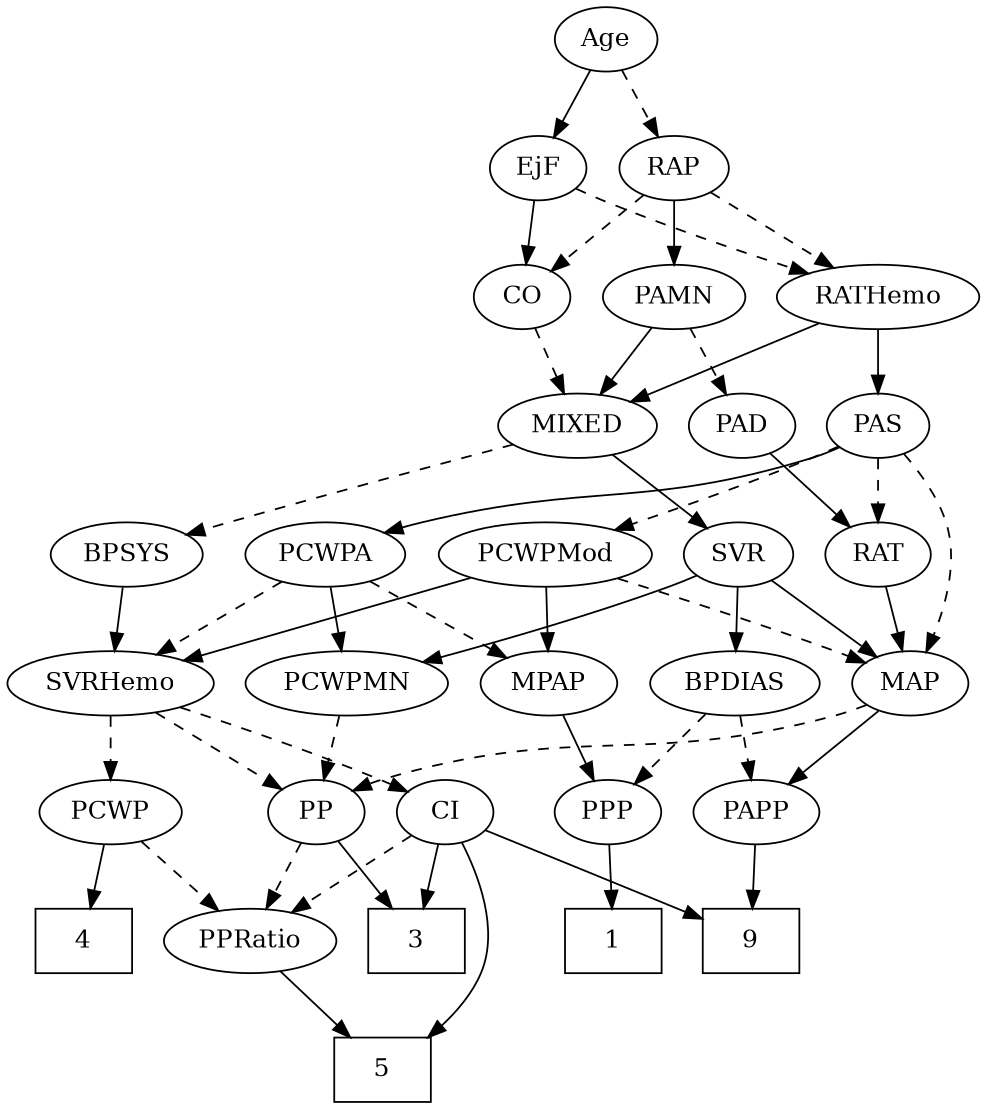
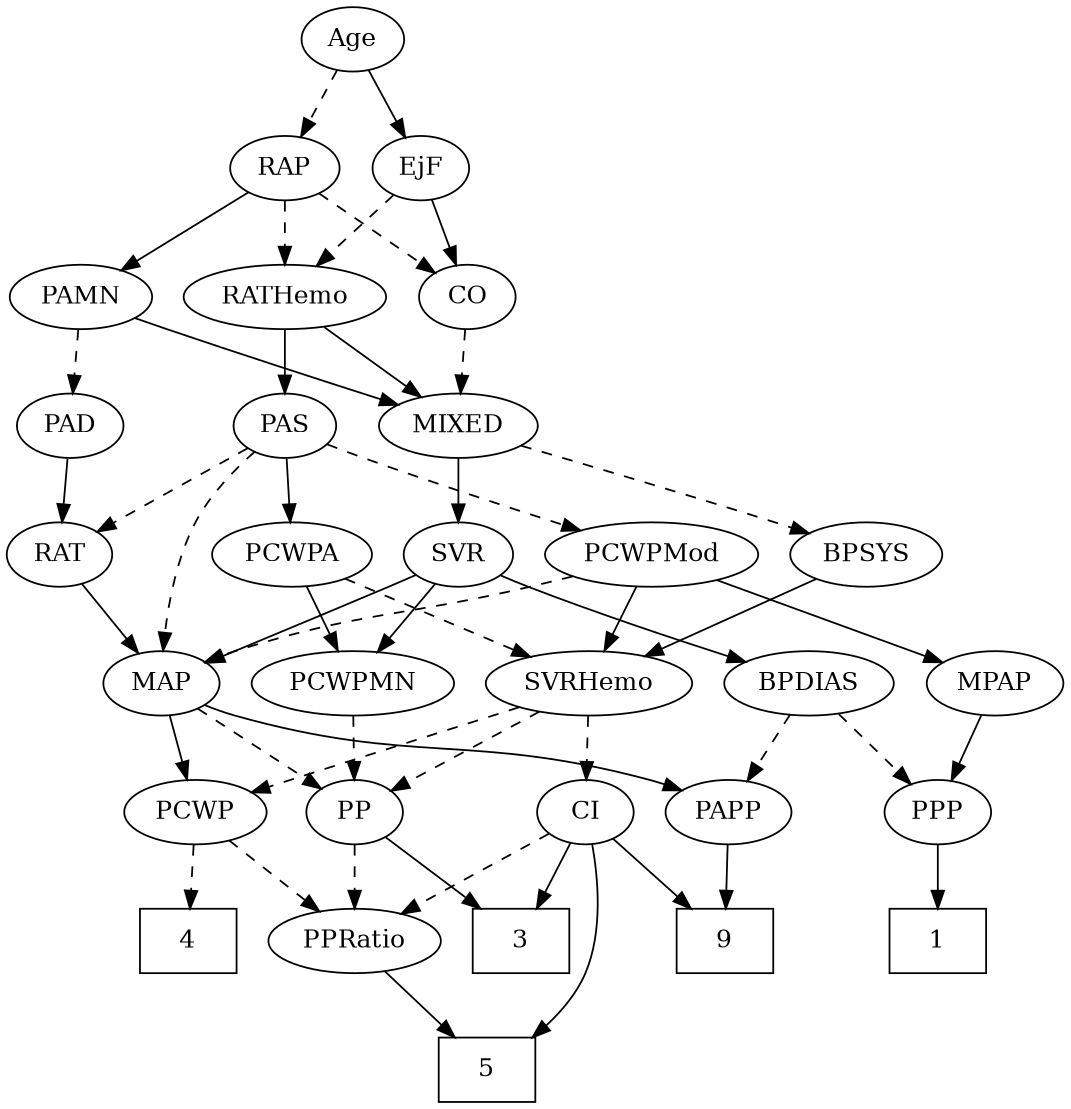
(430, 615) -> none
none -> (176, 739)
(99, 867) -> (192, 868)
